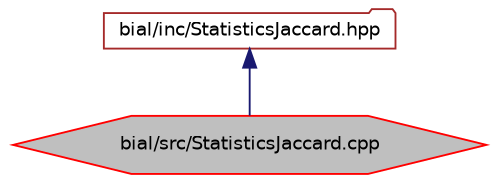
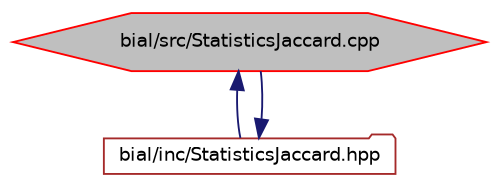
none -> (237, 114)
